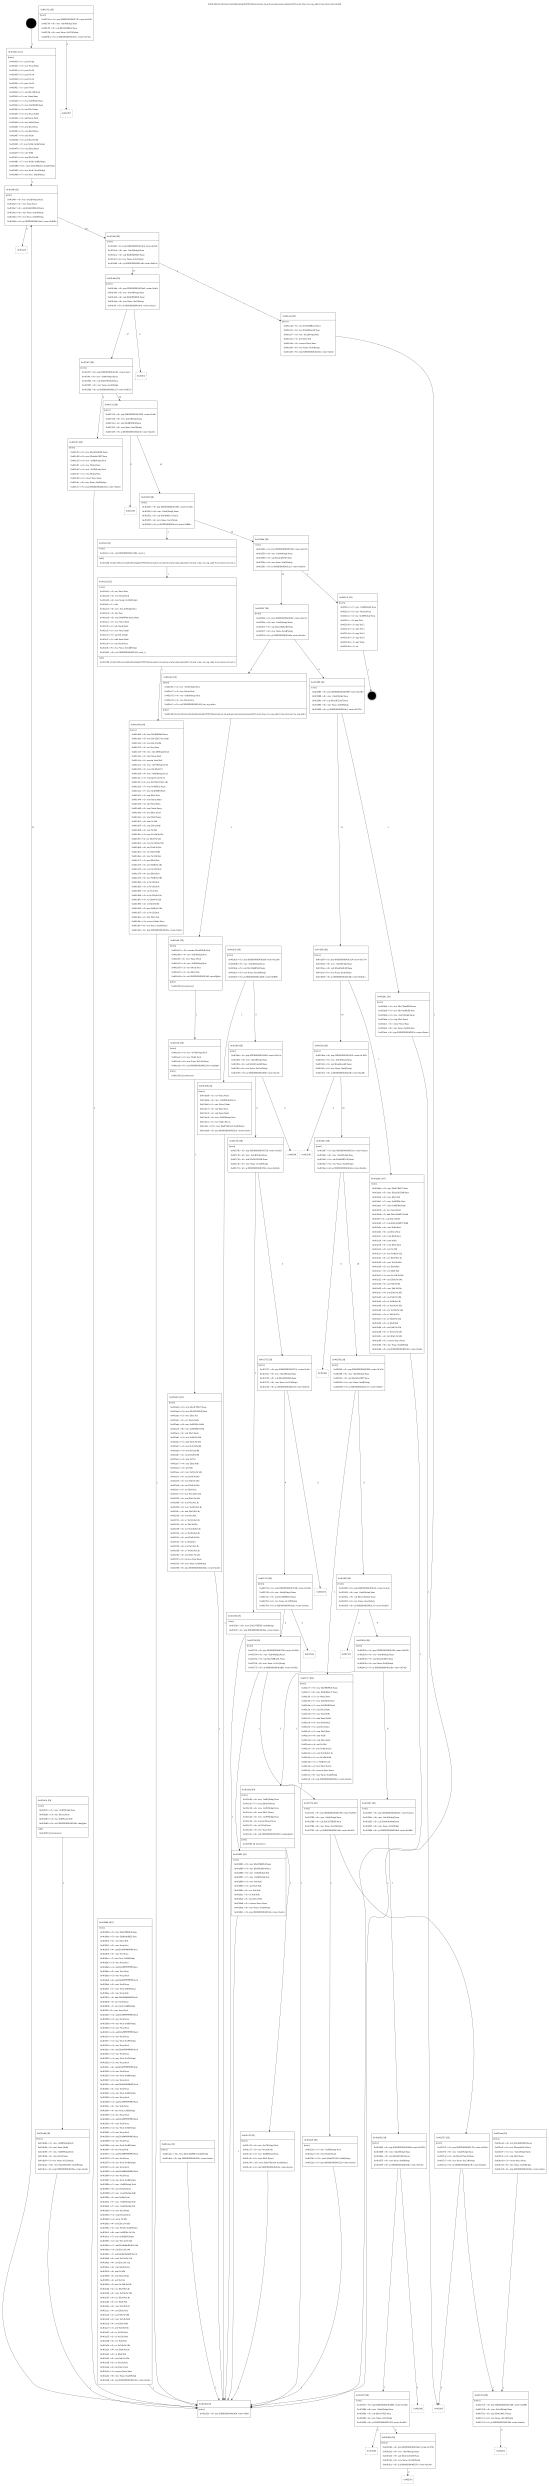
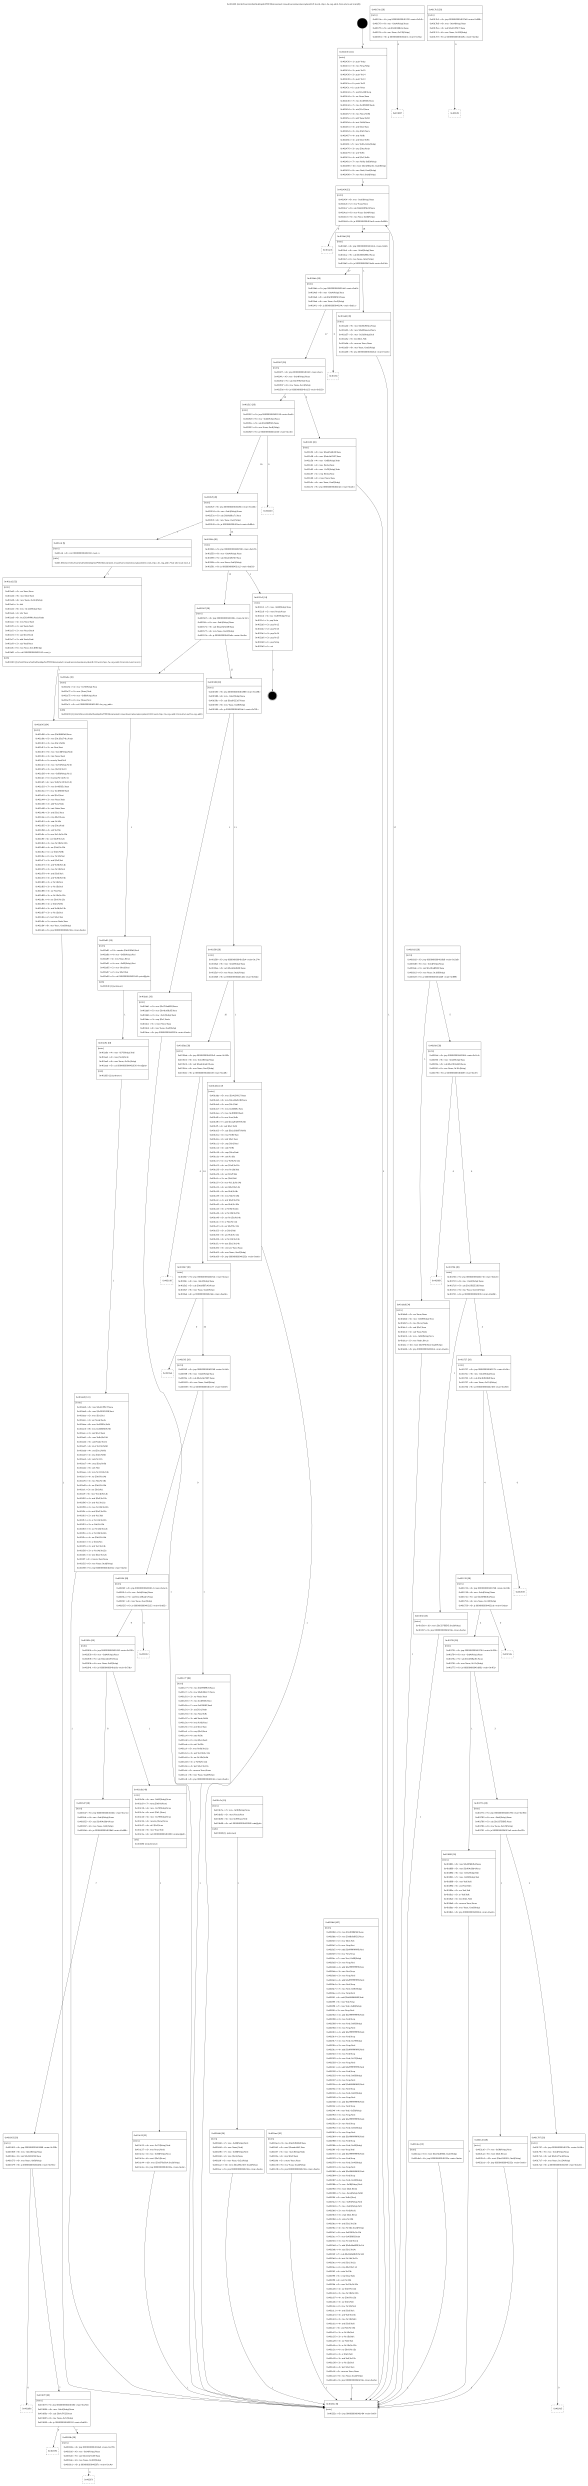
(428, 1719) -> (175, 1778)
(472, 2280) -> none
(510, 2282) -> (294, 2291)
